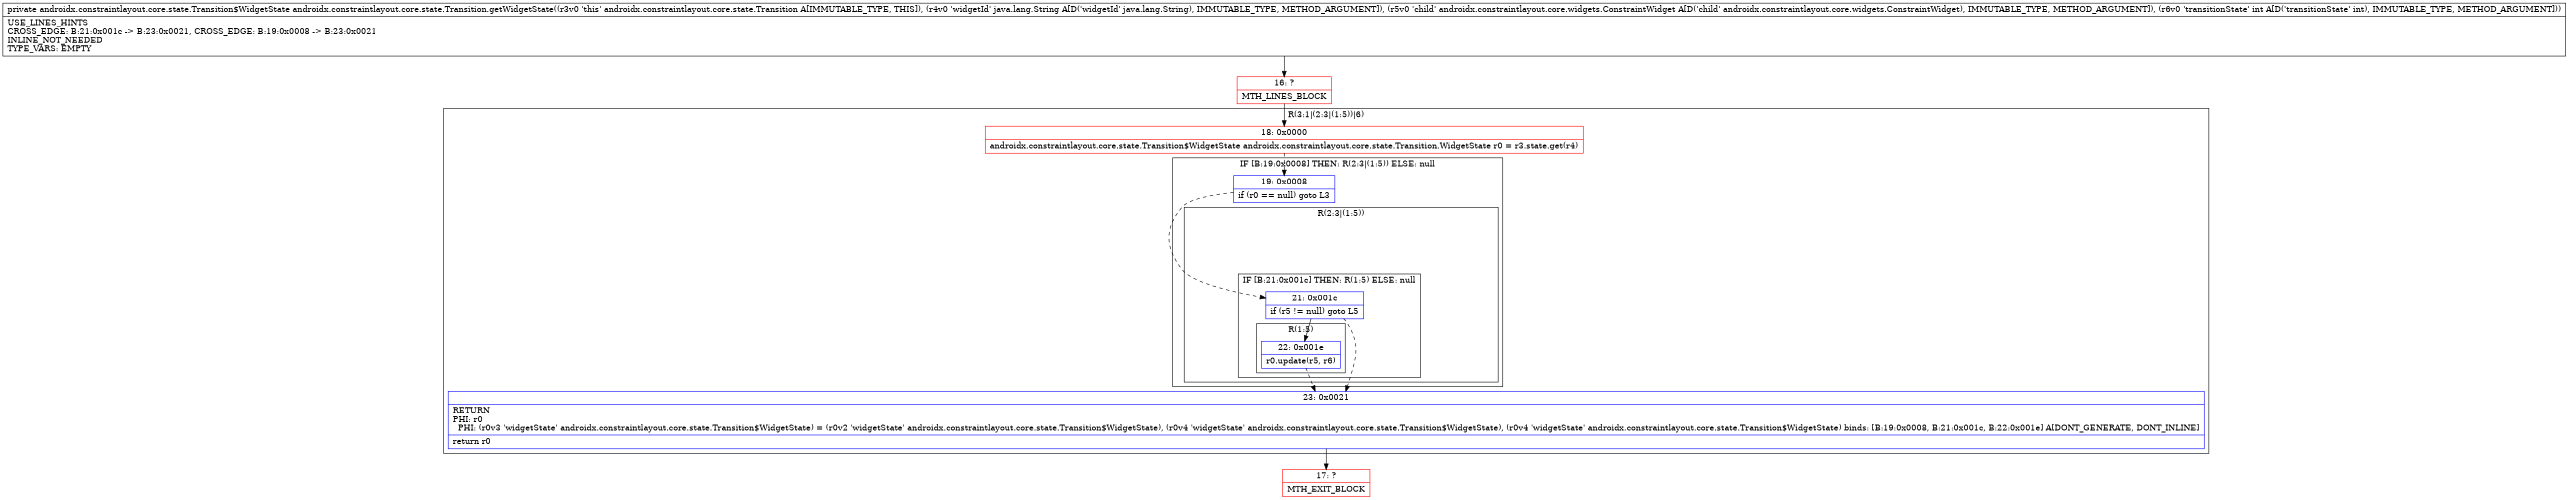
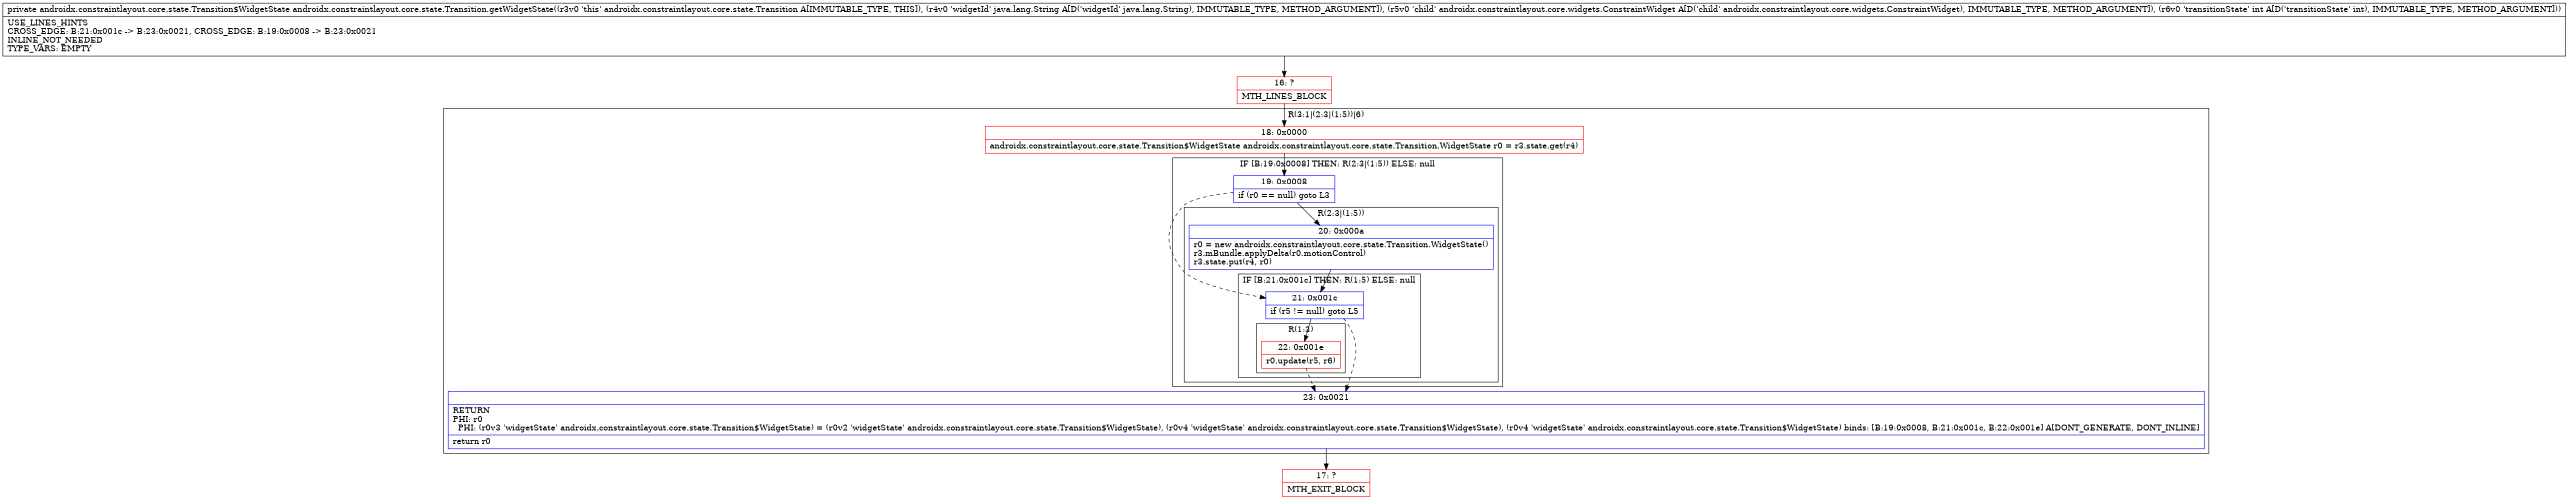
(1284, 161) -> (1284, 161)
none -> (1341, 247)
(1301, 330) -> (1301, 330)
(1301, 355) -> (1301, 355)
